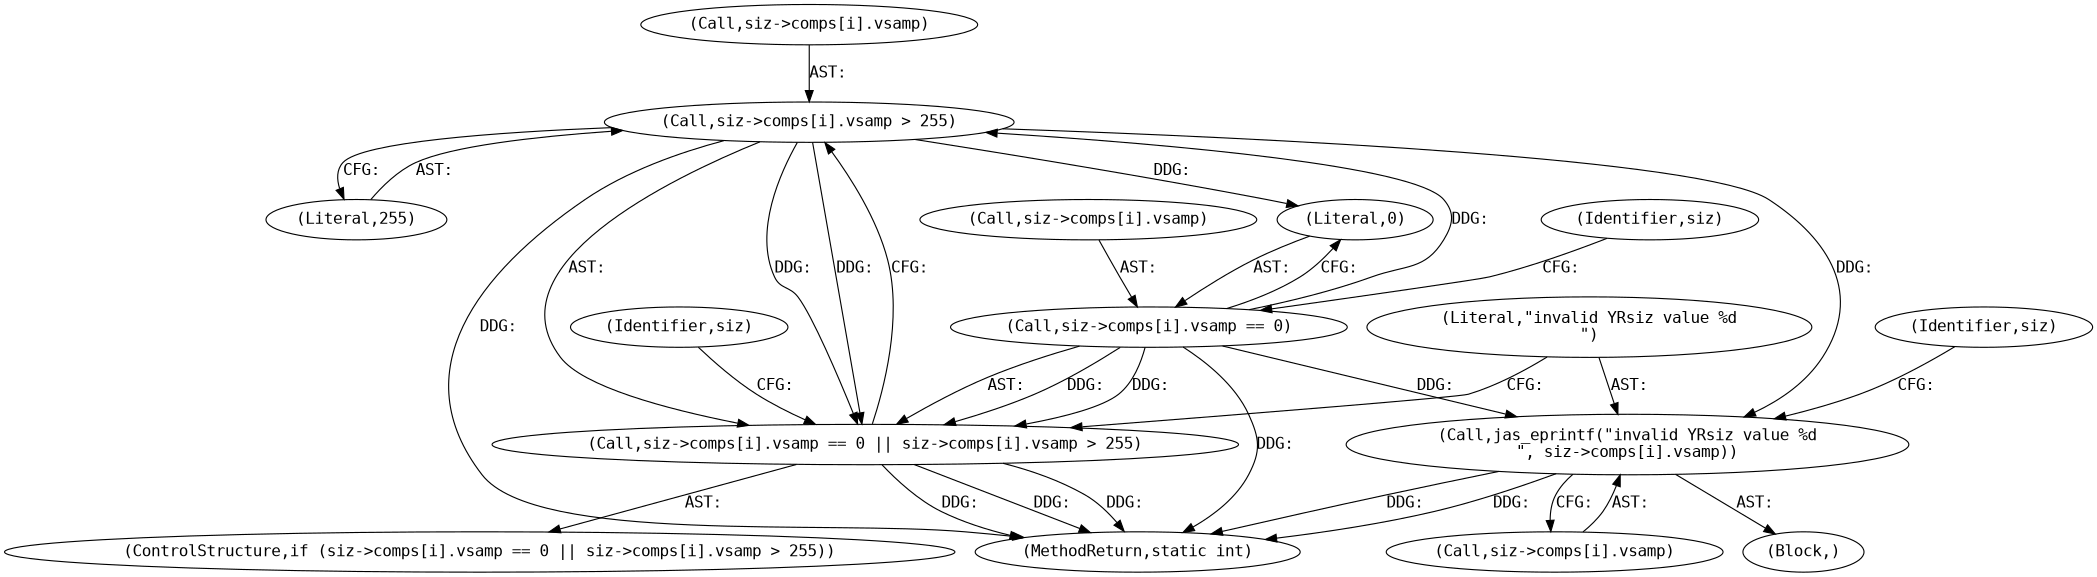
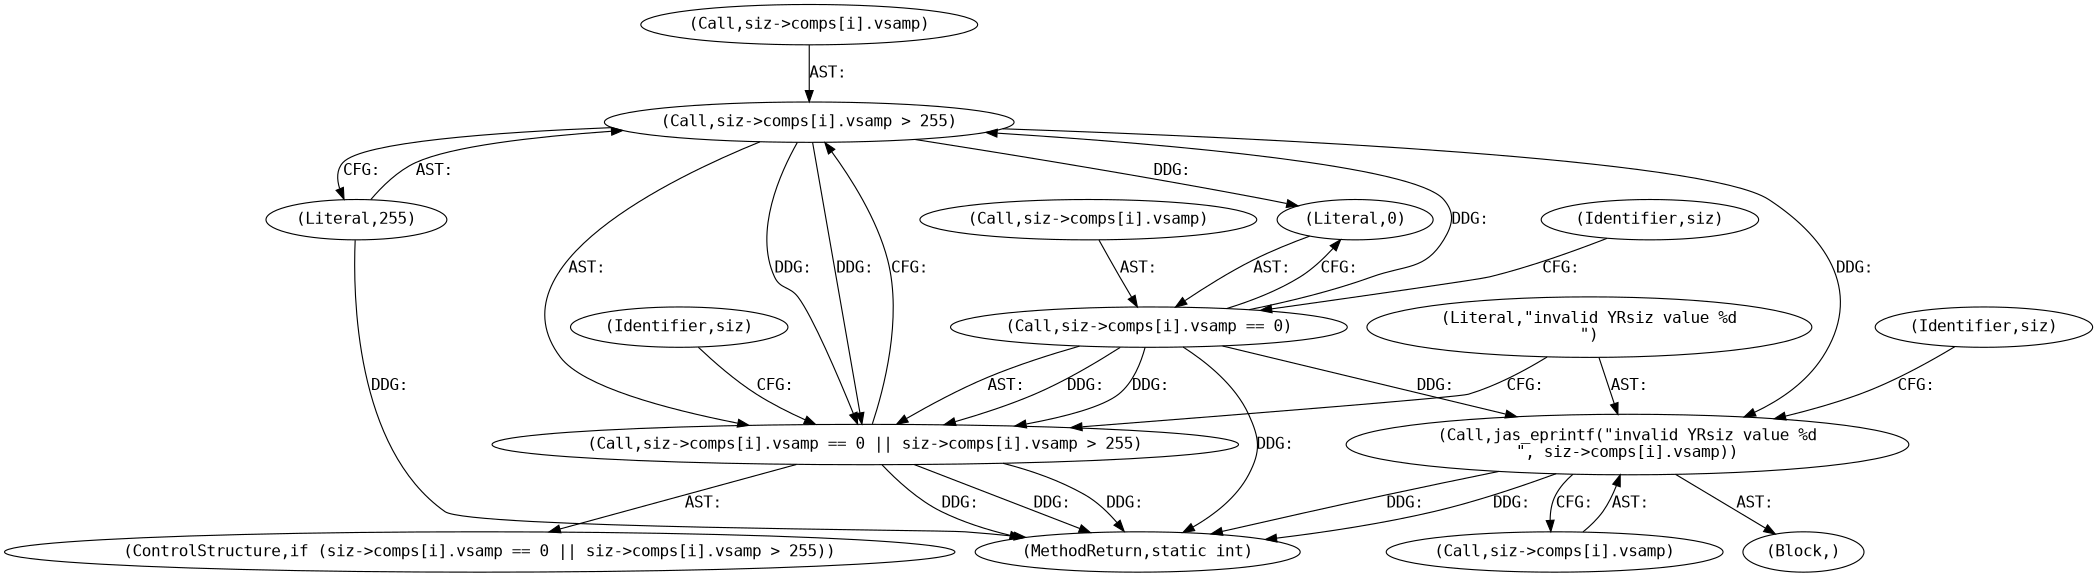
(504, 490) -> (603, 524)
